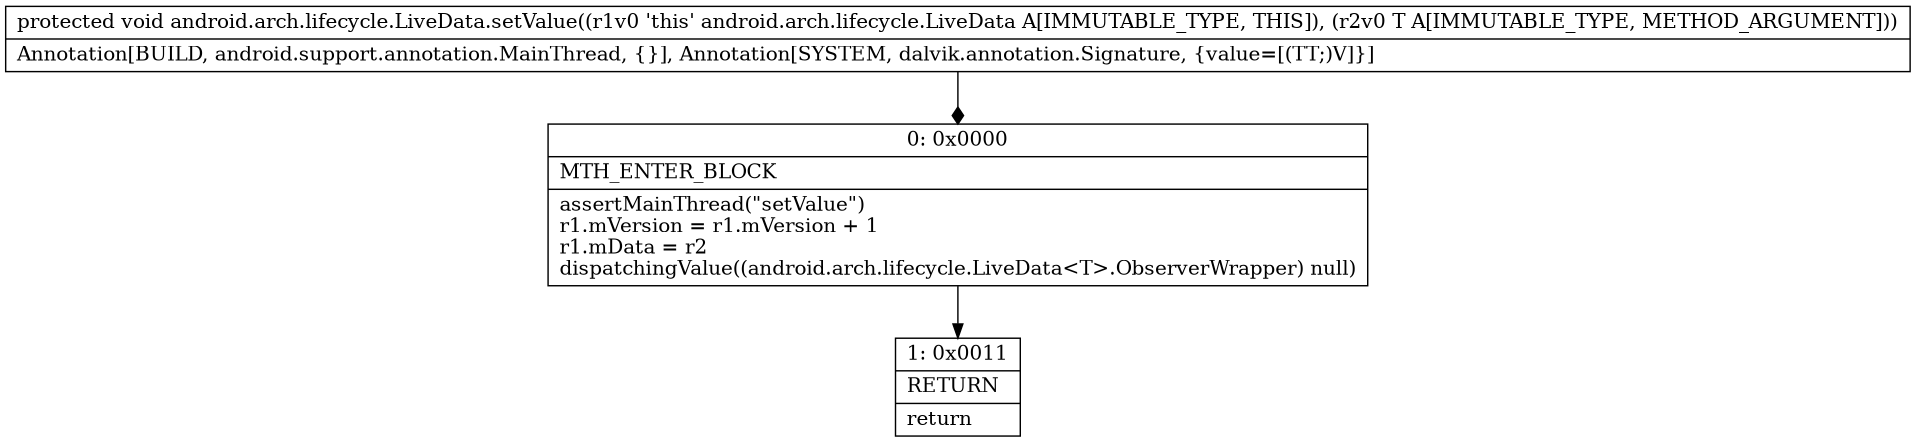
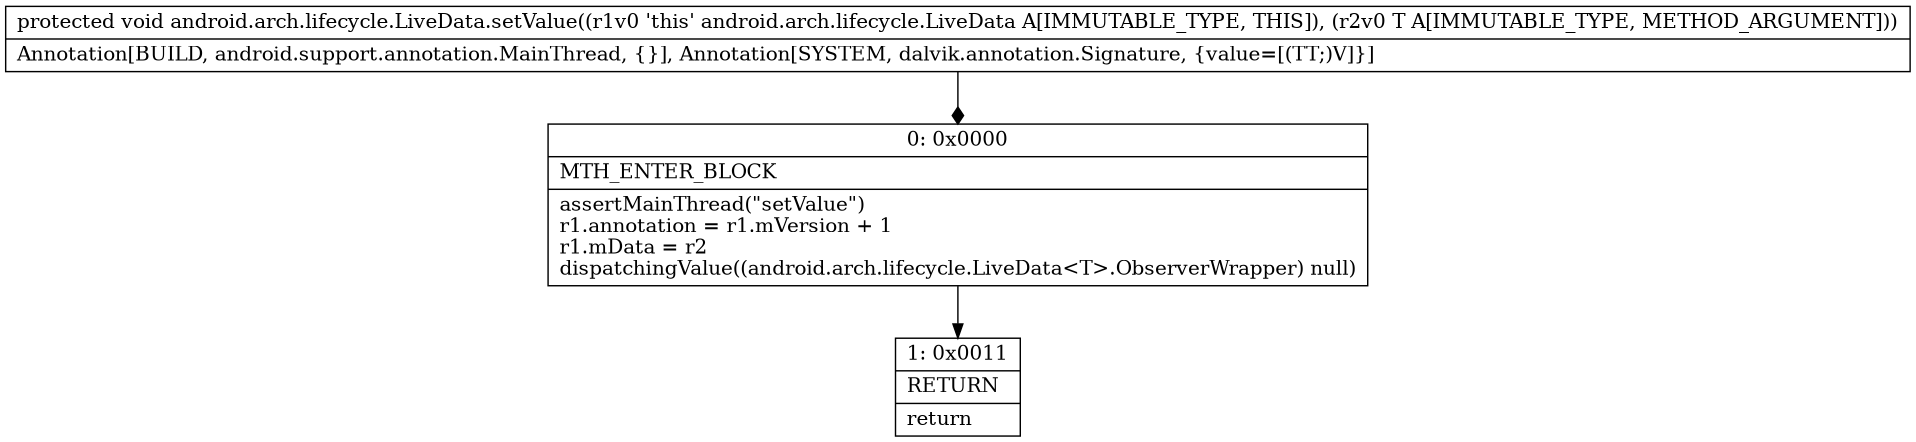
(720, 226) -> (726, 226)
